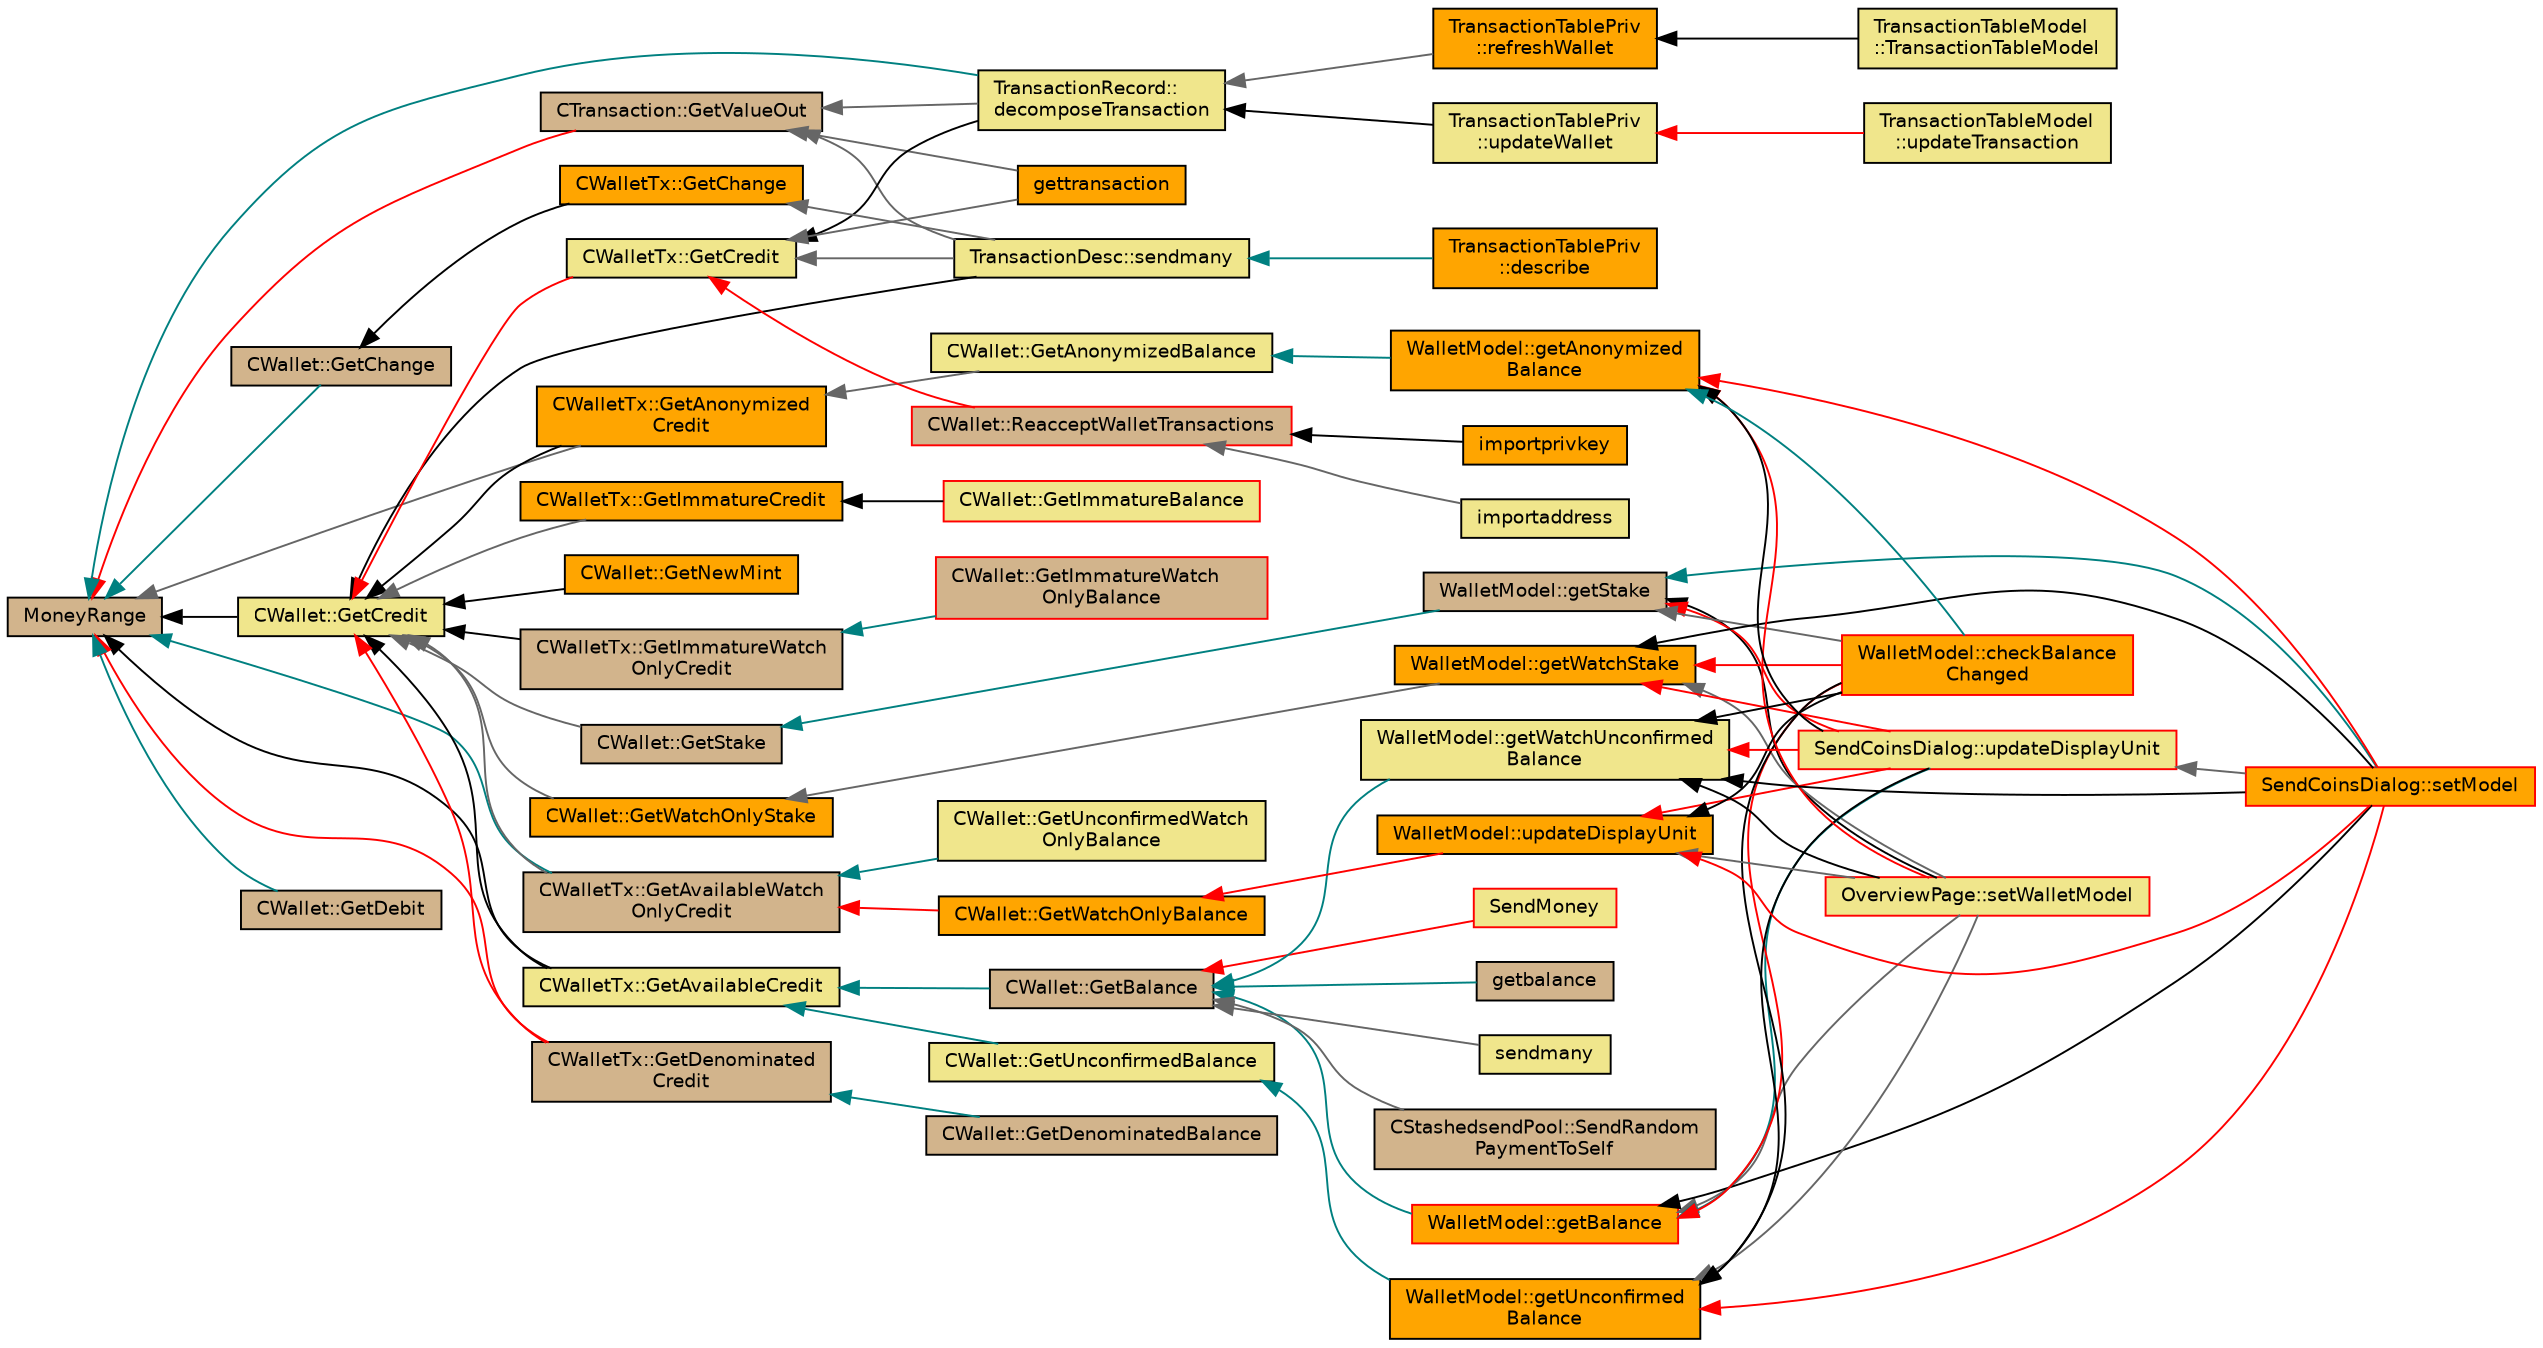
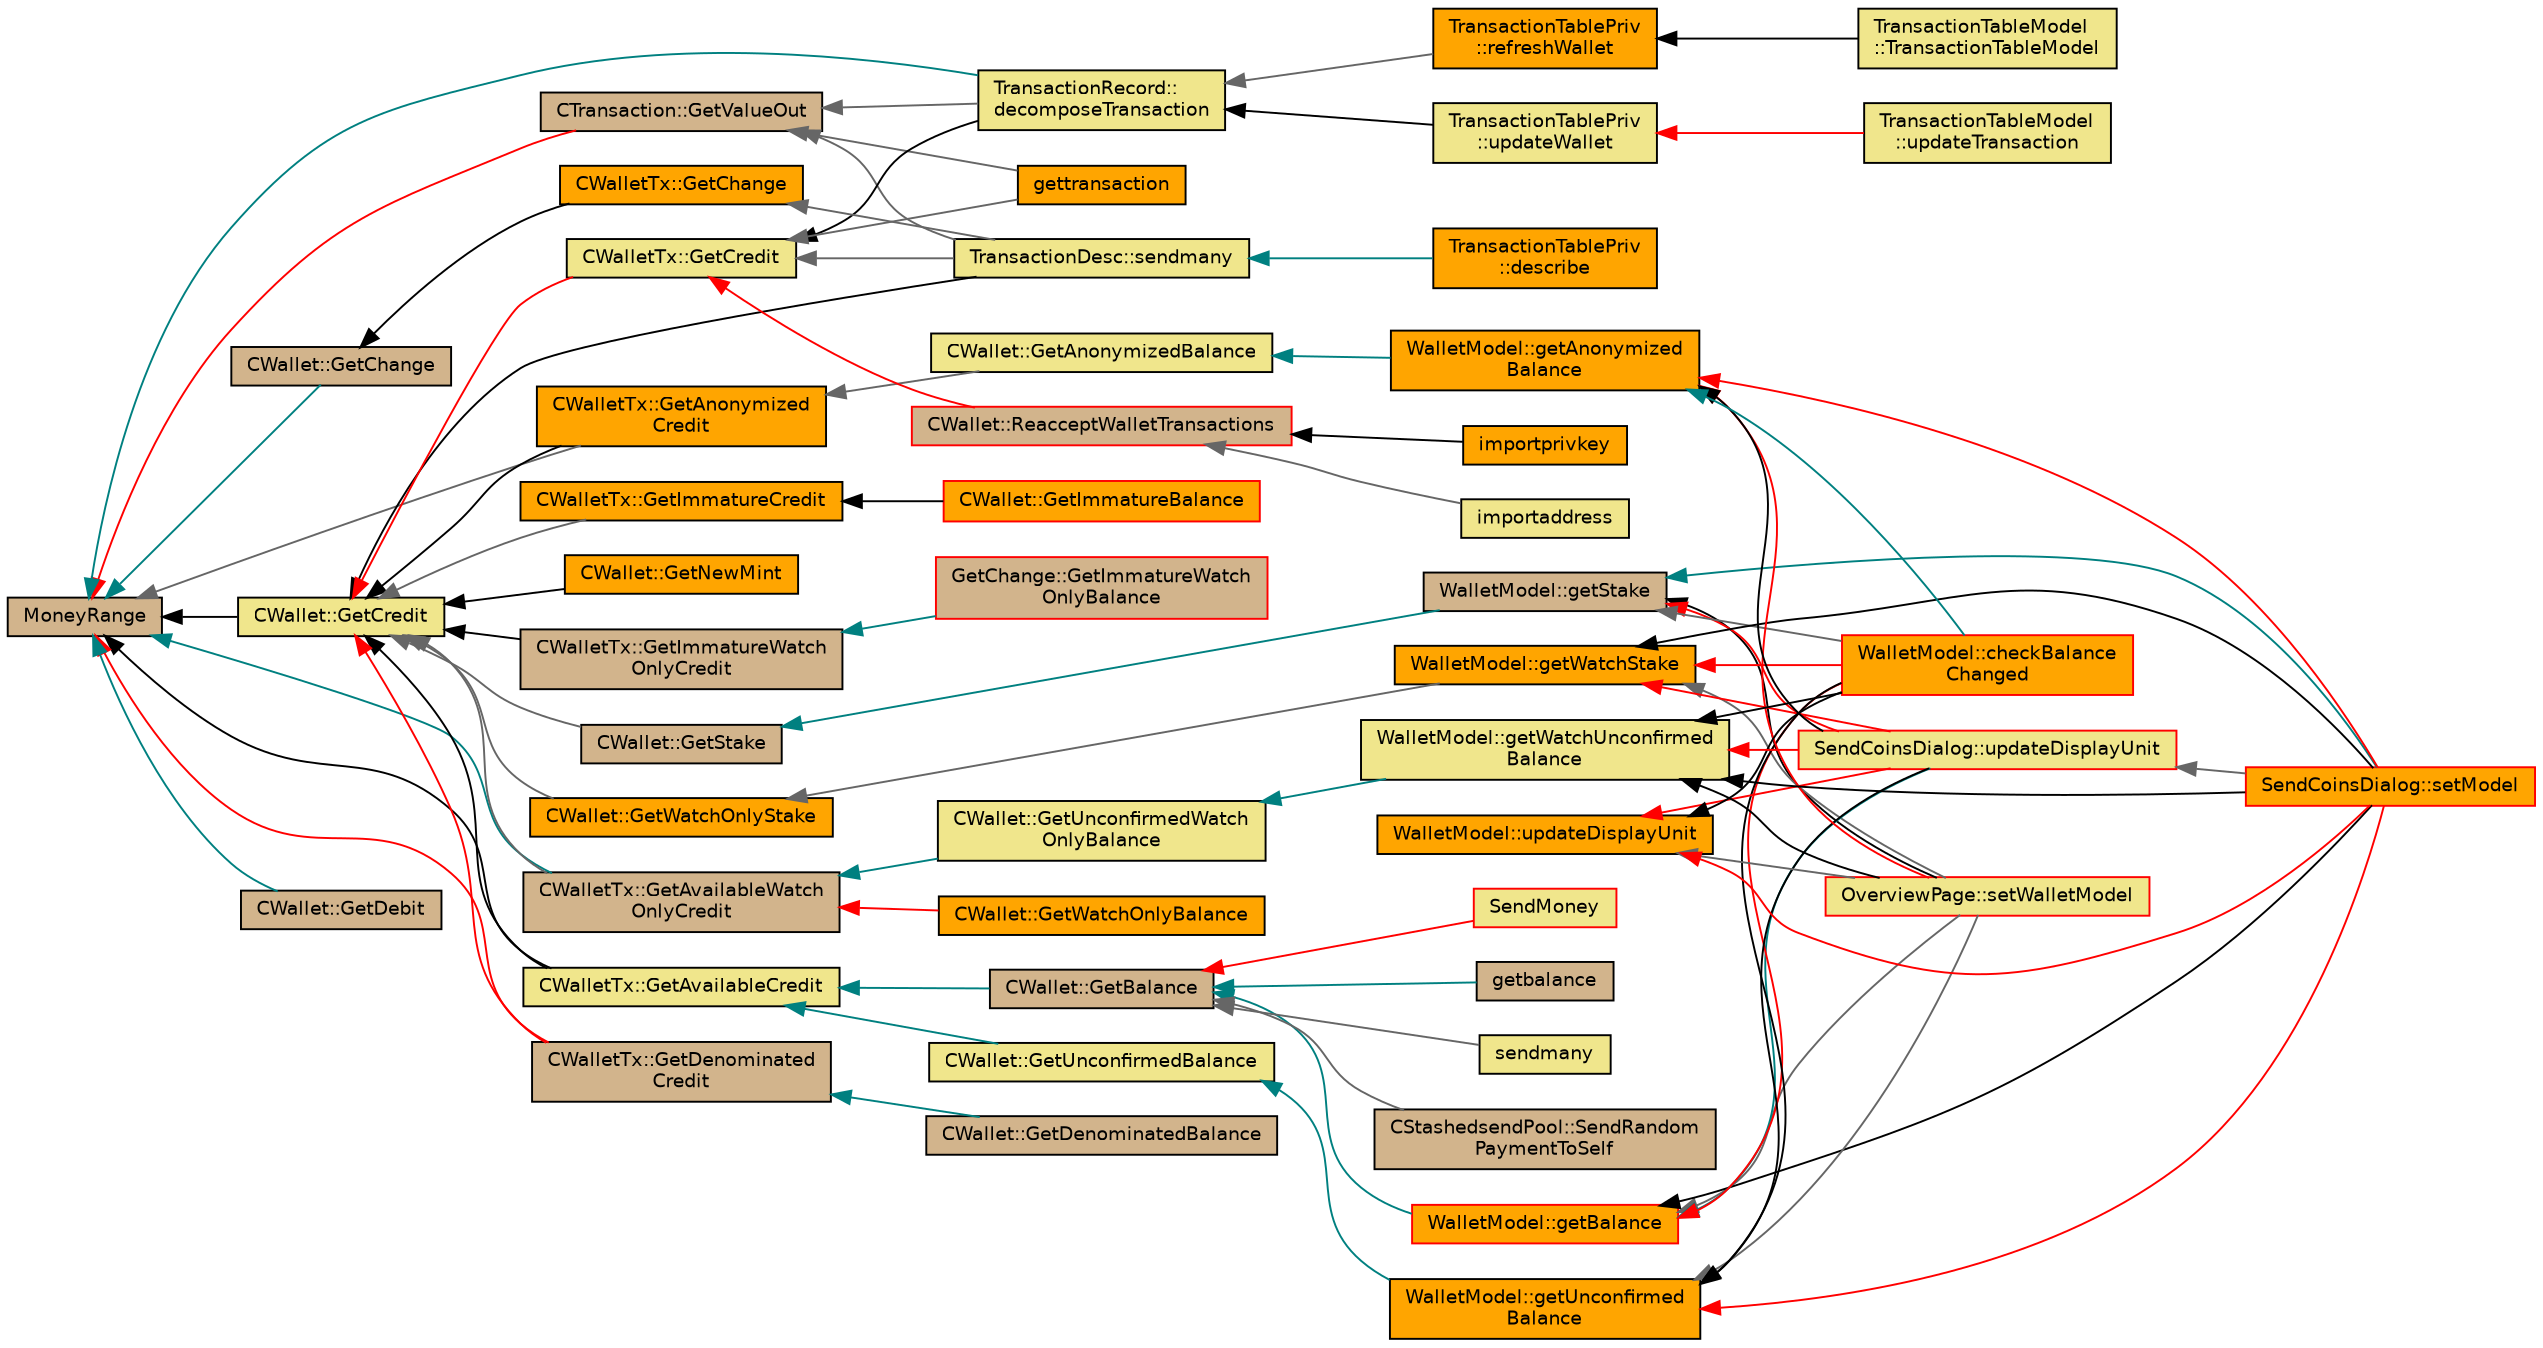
(1102, 501) -> (1102, 501)
(1102, 588) -> (1102, 588)
(1344, 871) -> none
(1325, 891) -> (1333, 789)
